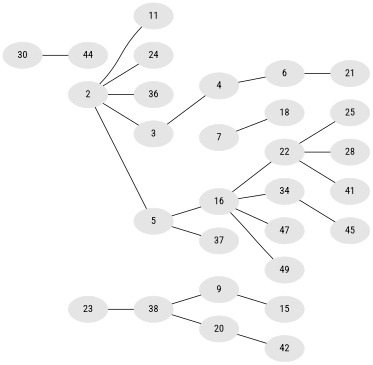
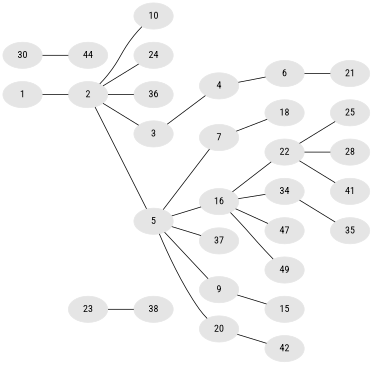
(154, 16) -> (154, 16)
none -> (23, 95)
none -> (186, 179)
(350, 231) -> (350, 231)
(186, 299) -> (186, 255)
(186, 319) -> (180, 278)
